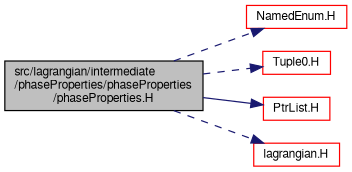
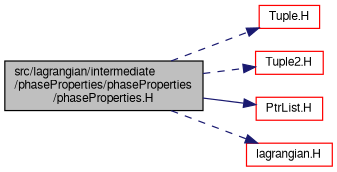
(297, 17) -> (289, 17)
(297, 63) -> (289, 63)
